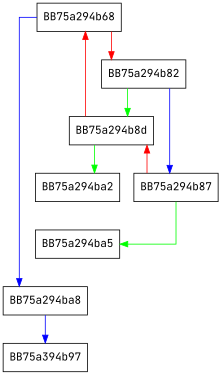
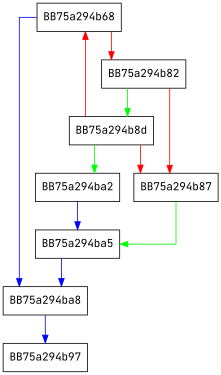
(170, 127) -> (170, 127)
(147, 163) -> (140, 155)
none -> (78, 212)
none -> (61, 268)
(45, 358) -> (45, 358)
